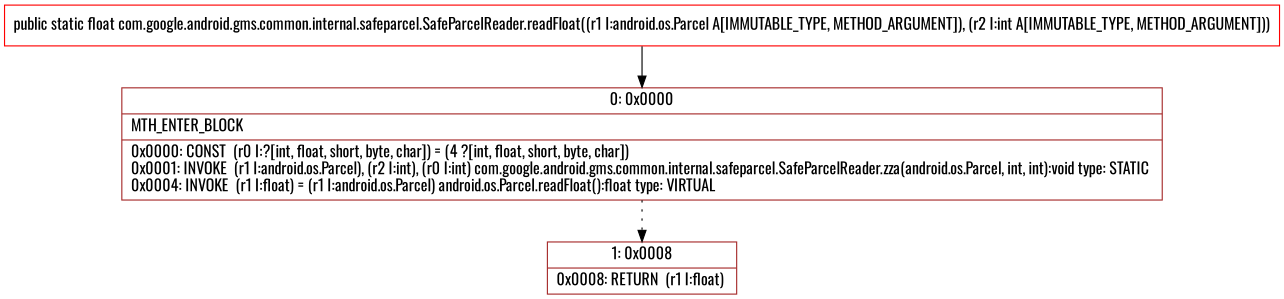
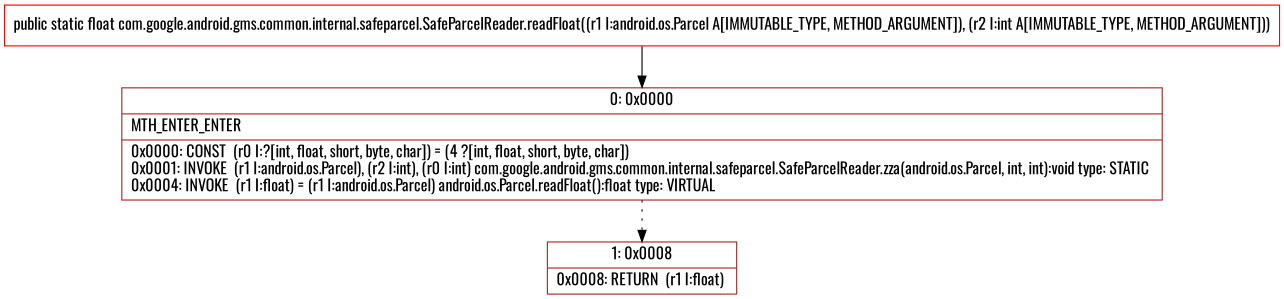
(188, 126) -> (186, 126)
